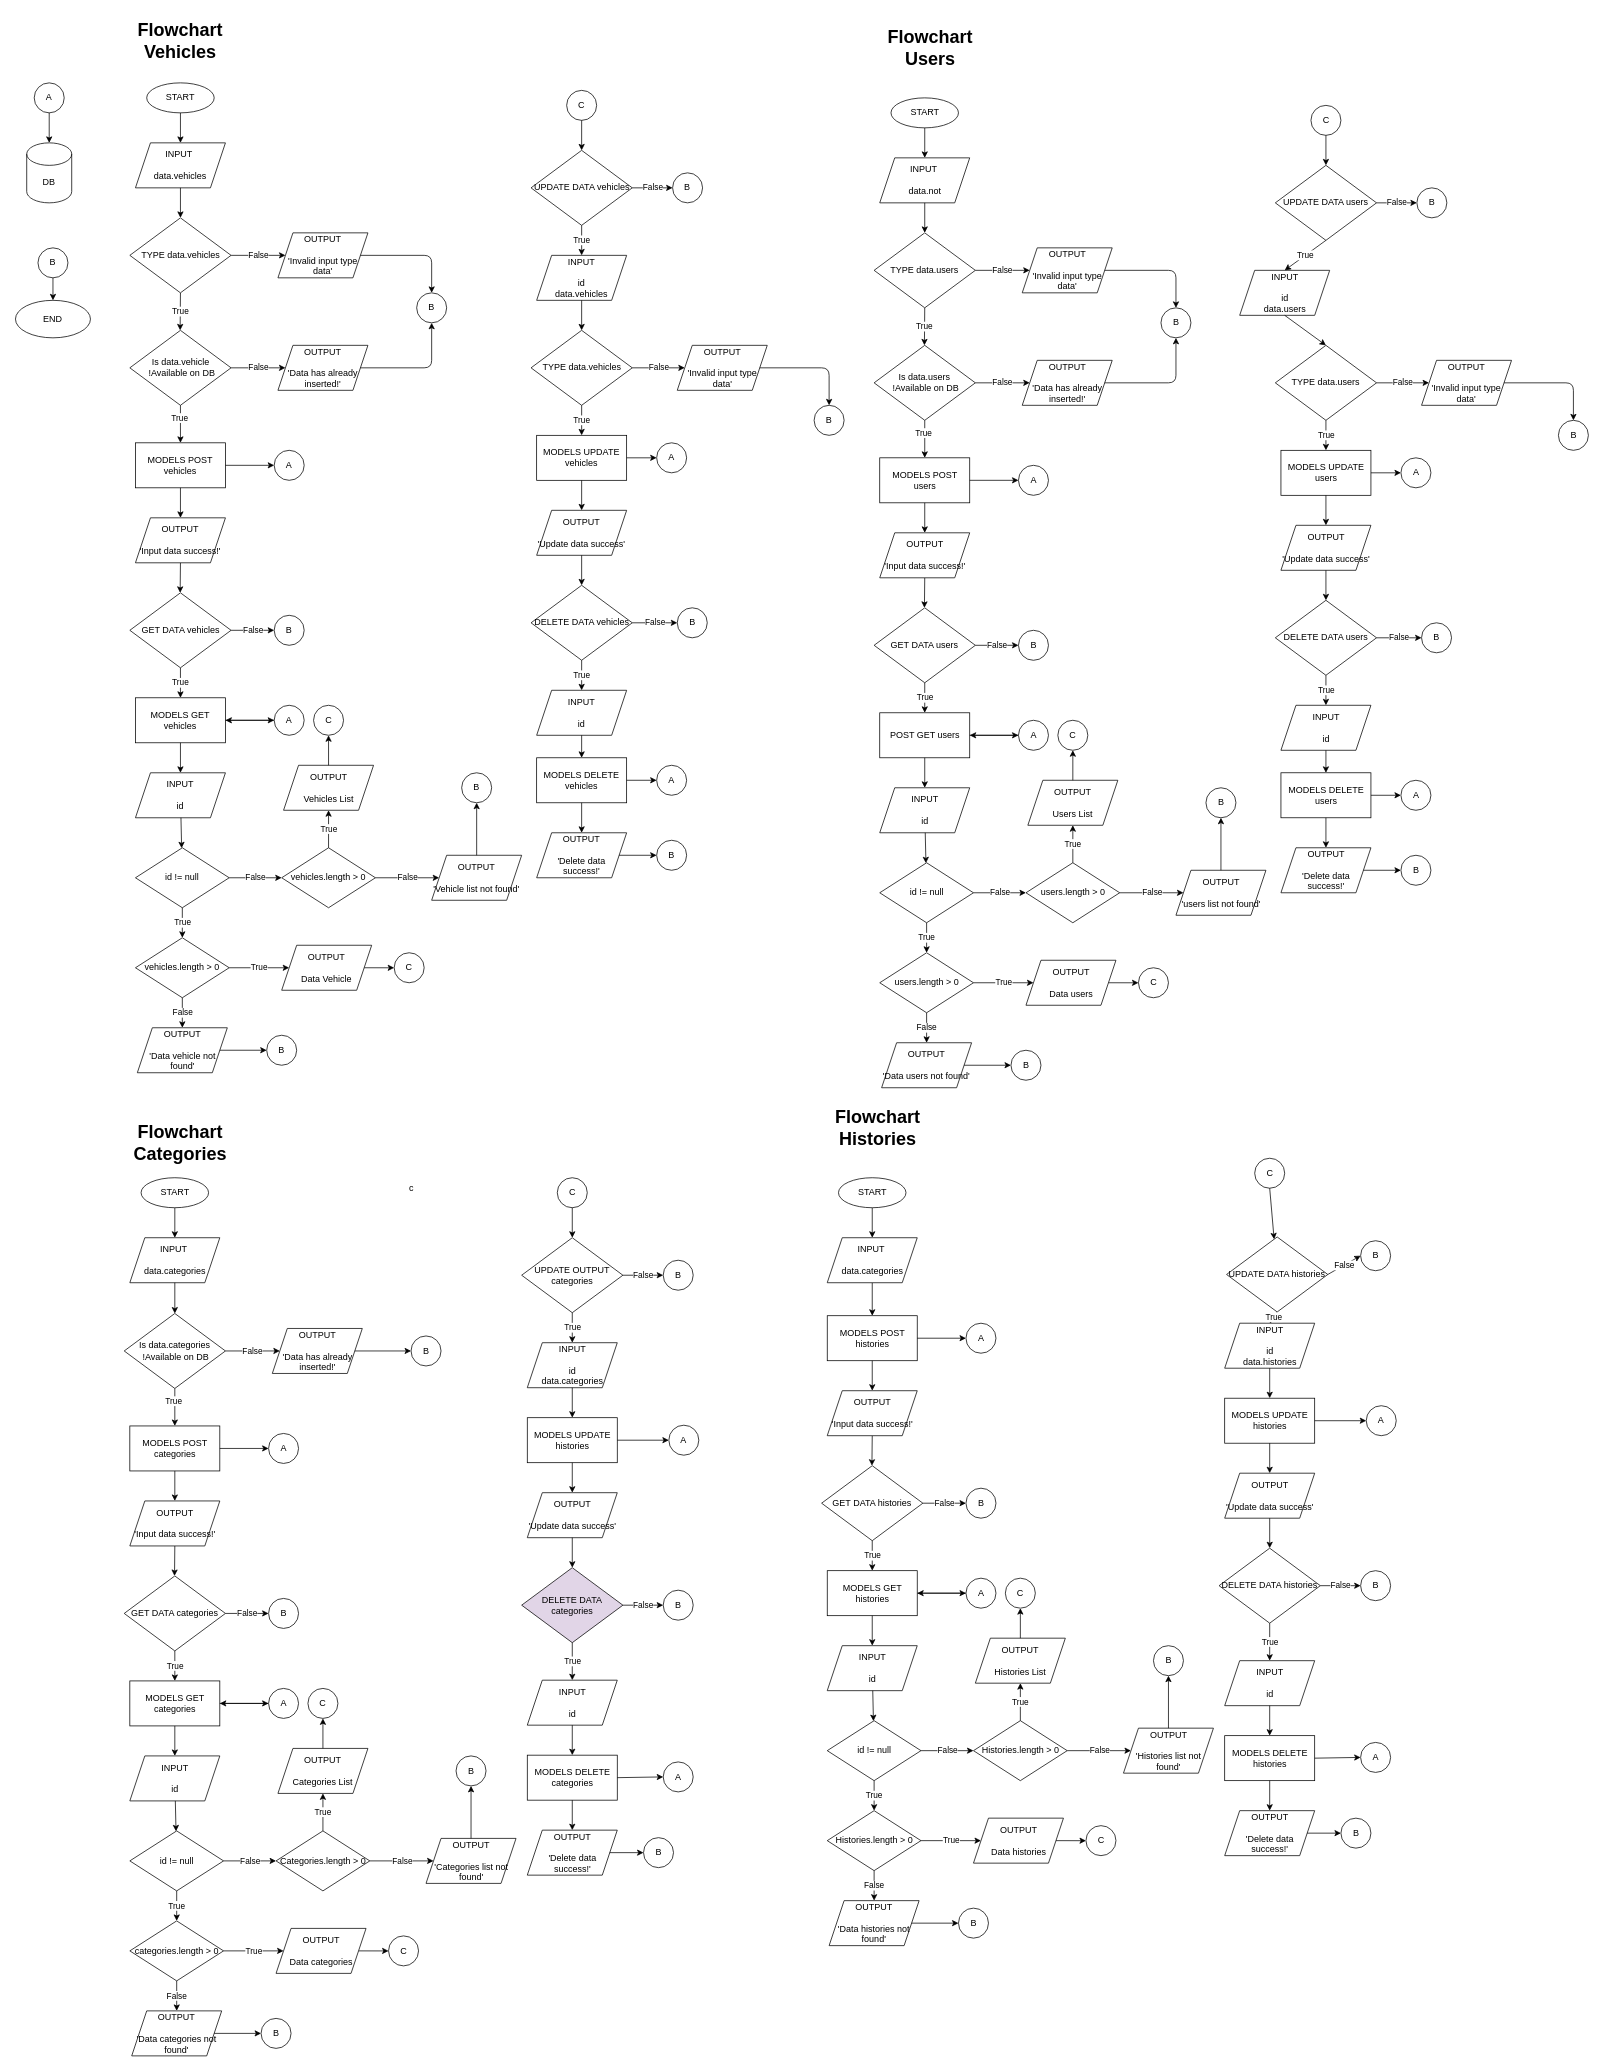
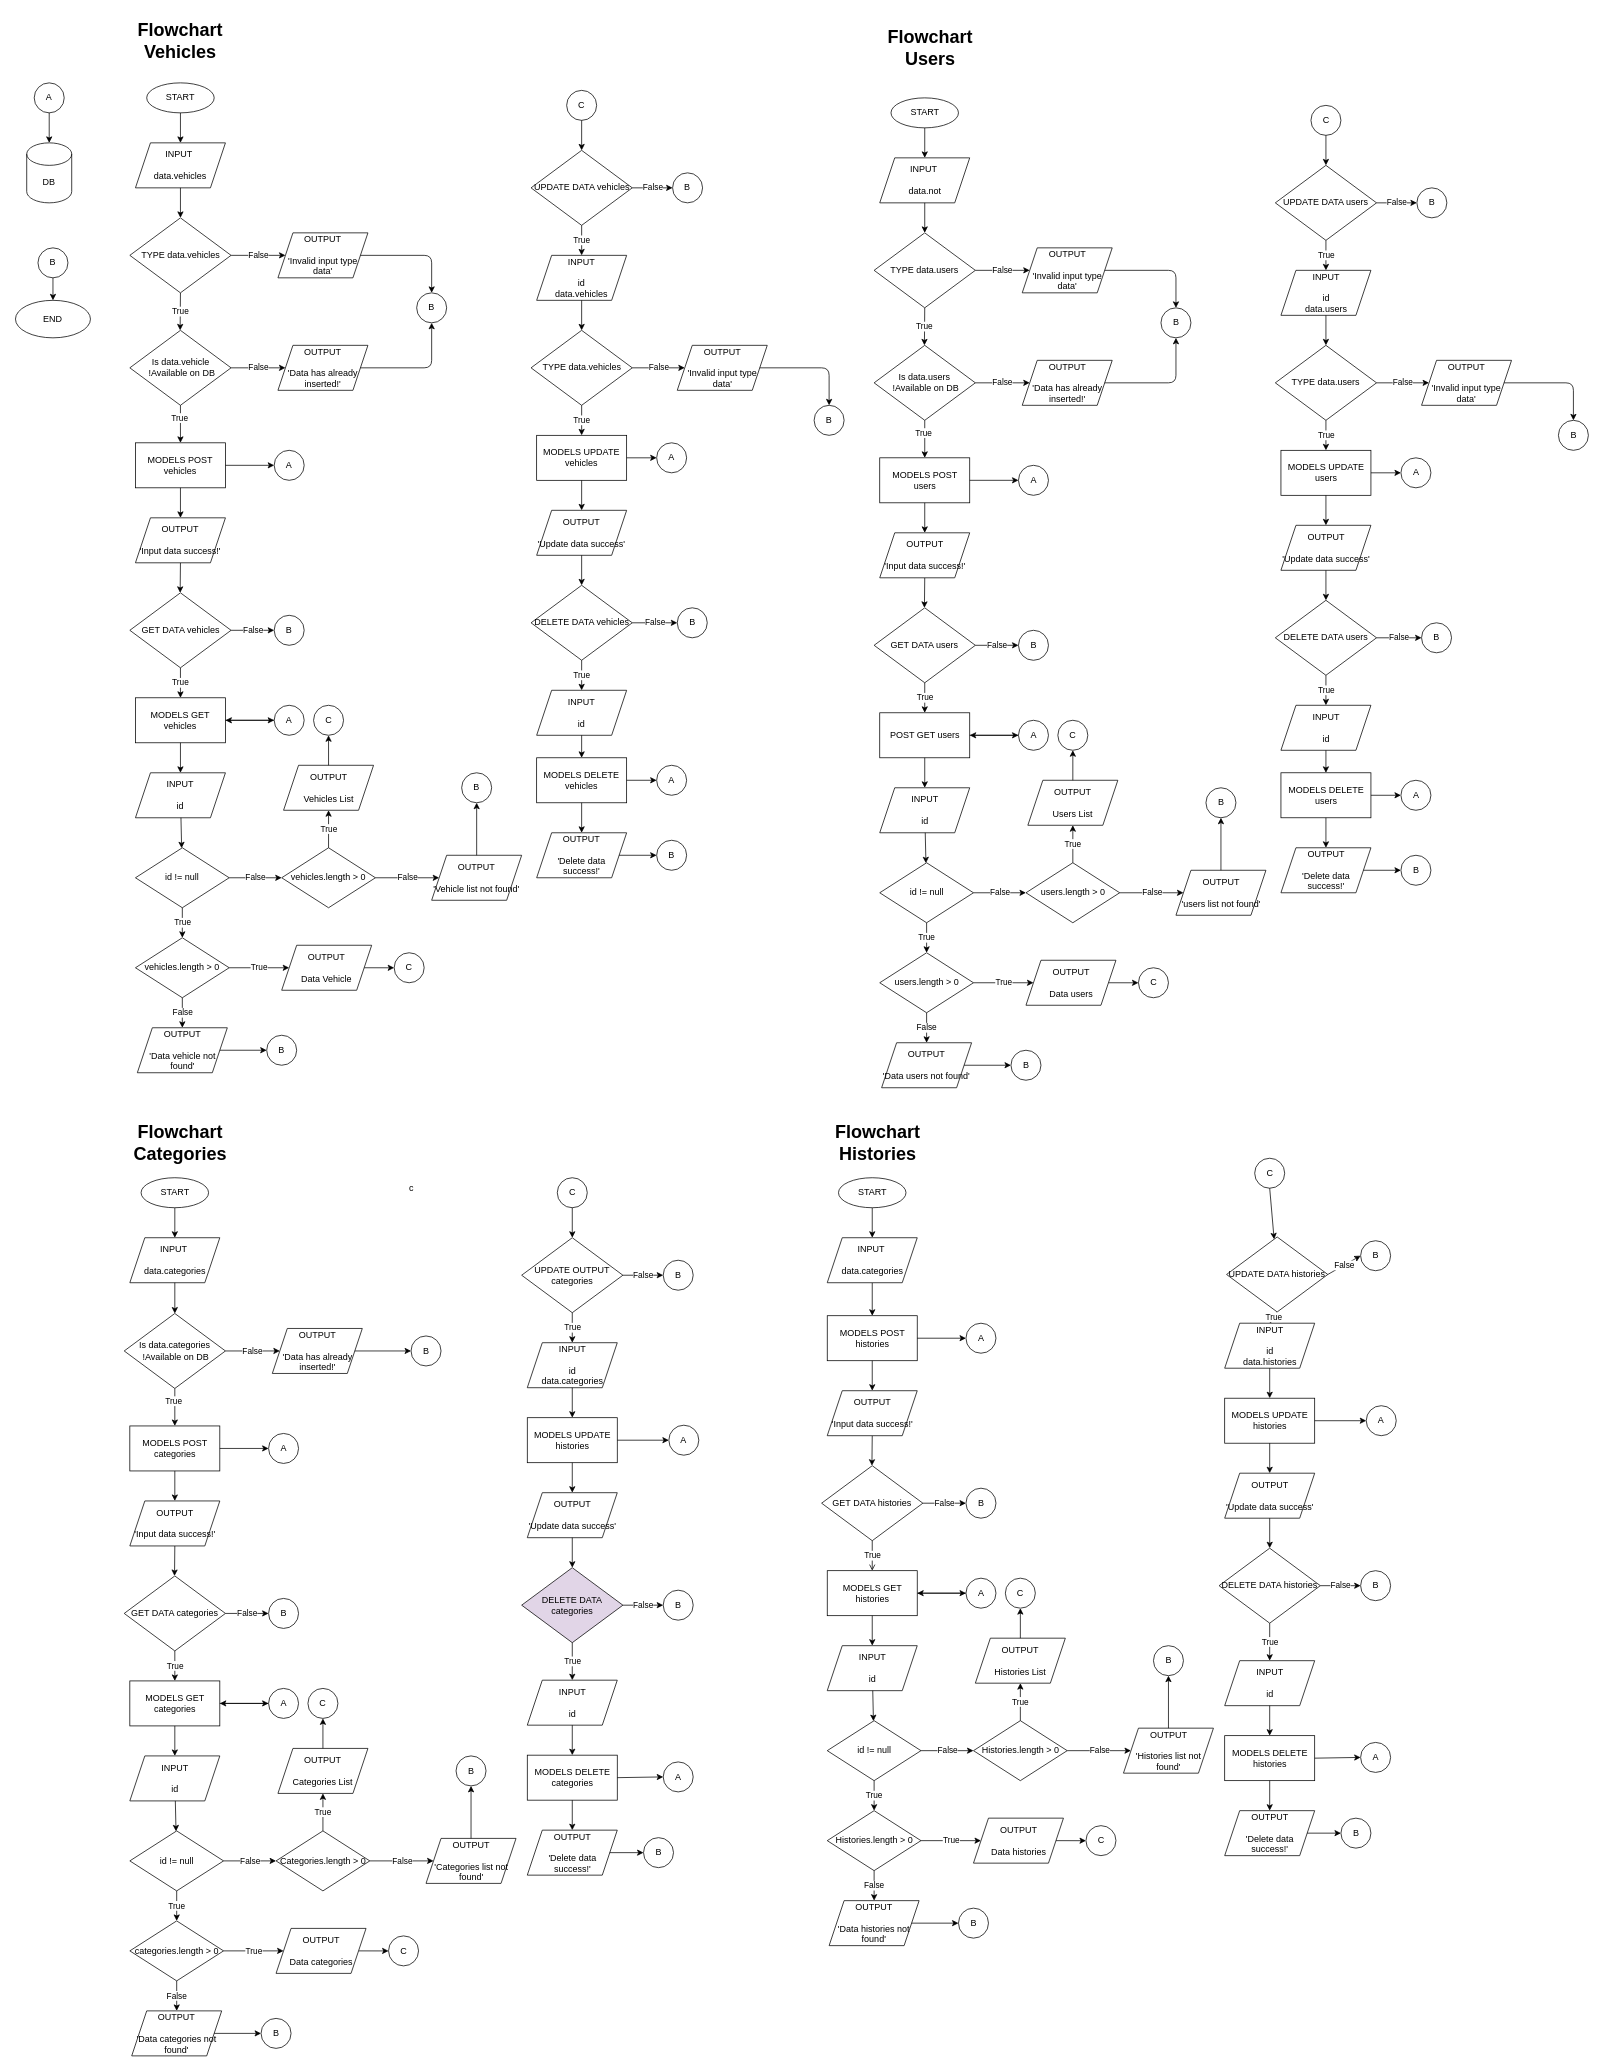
(1285, 293) -> (1326, 293)
(878, 1129) -> (878, 1144)
(872, 1564) -> (872, 1565)
